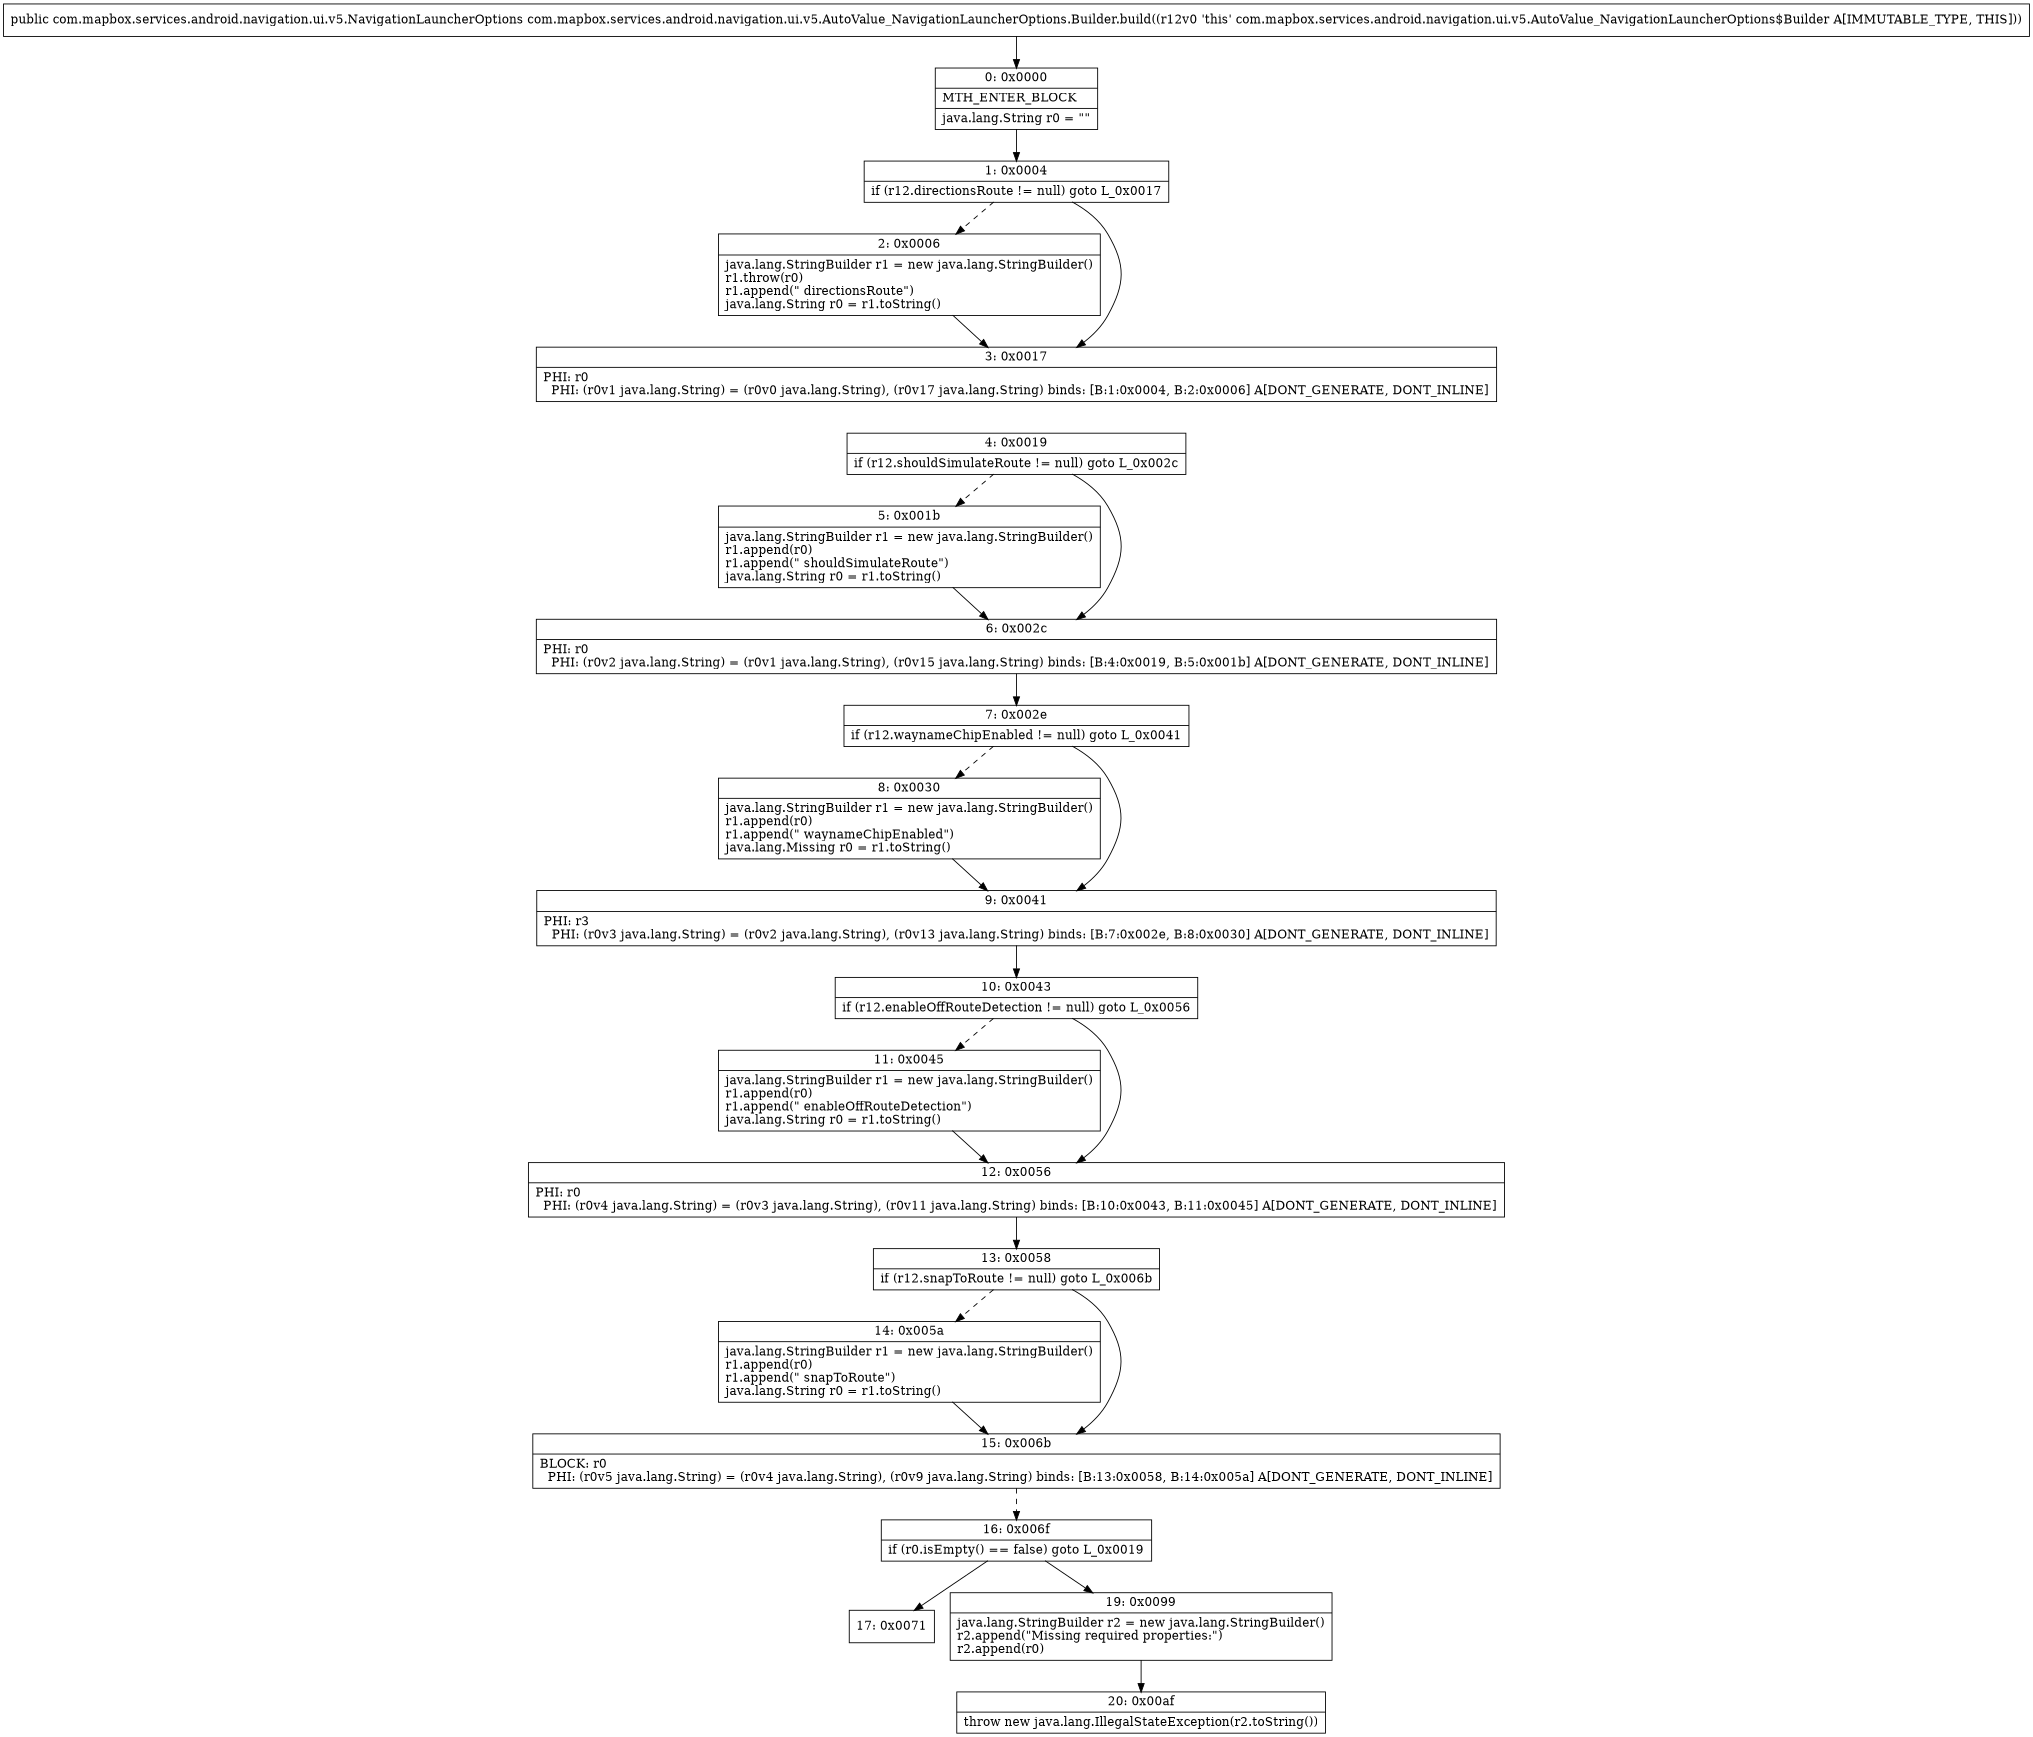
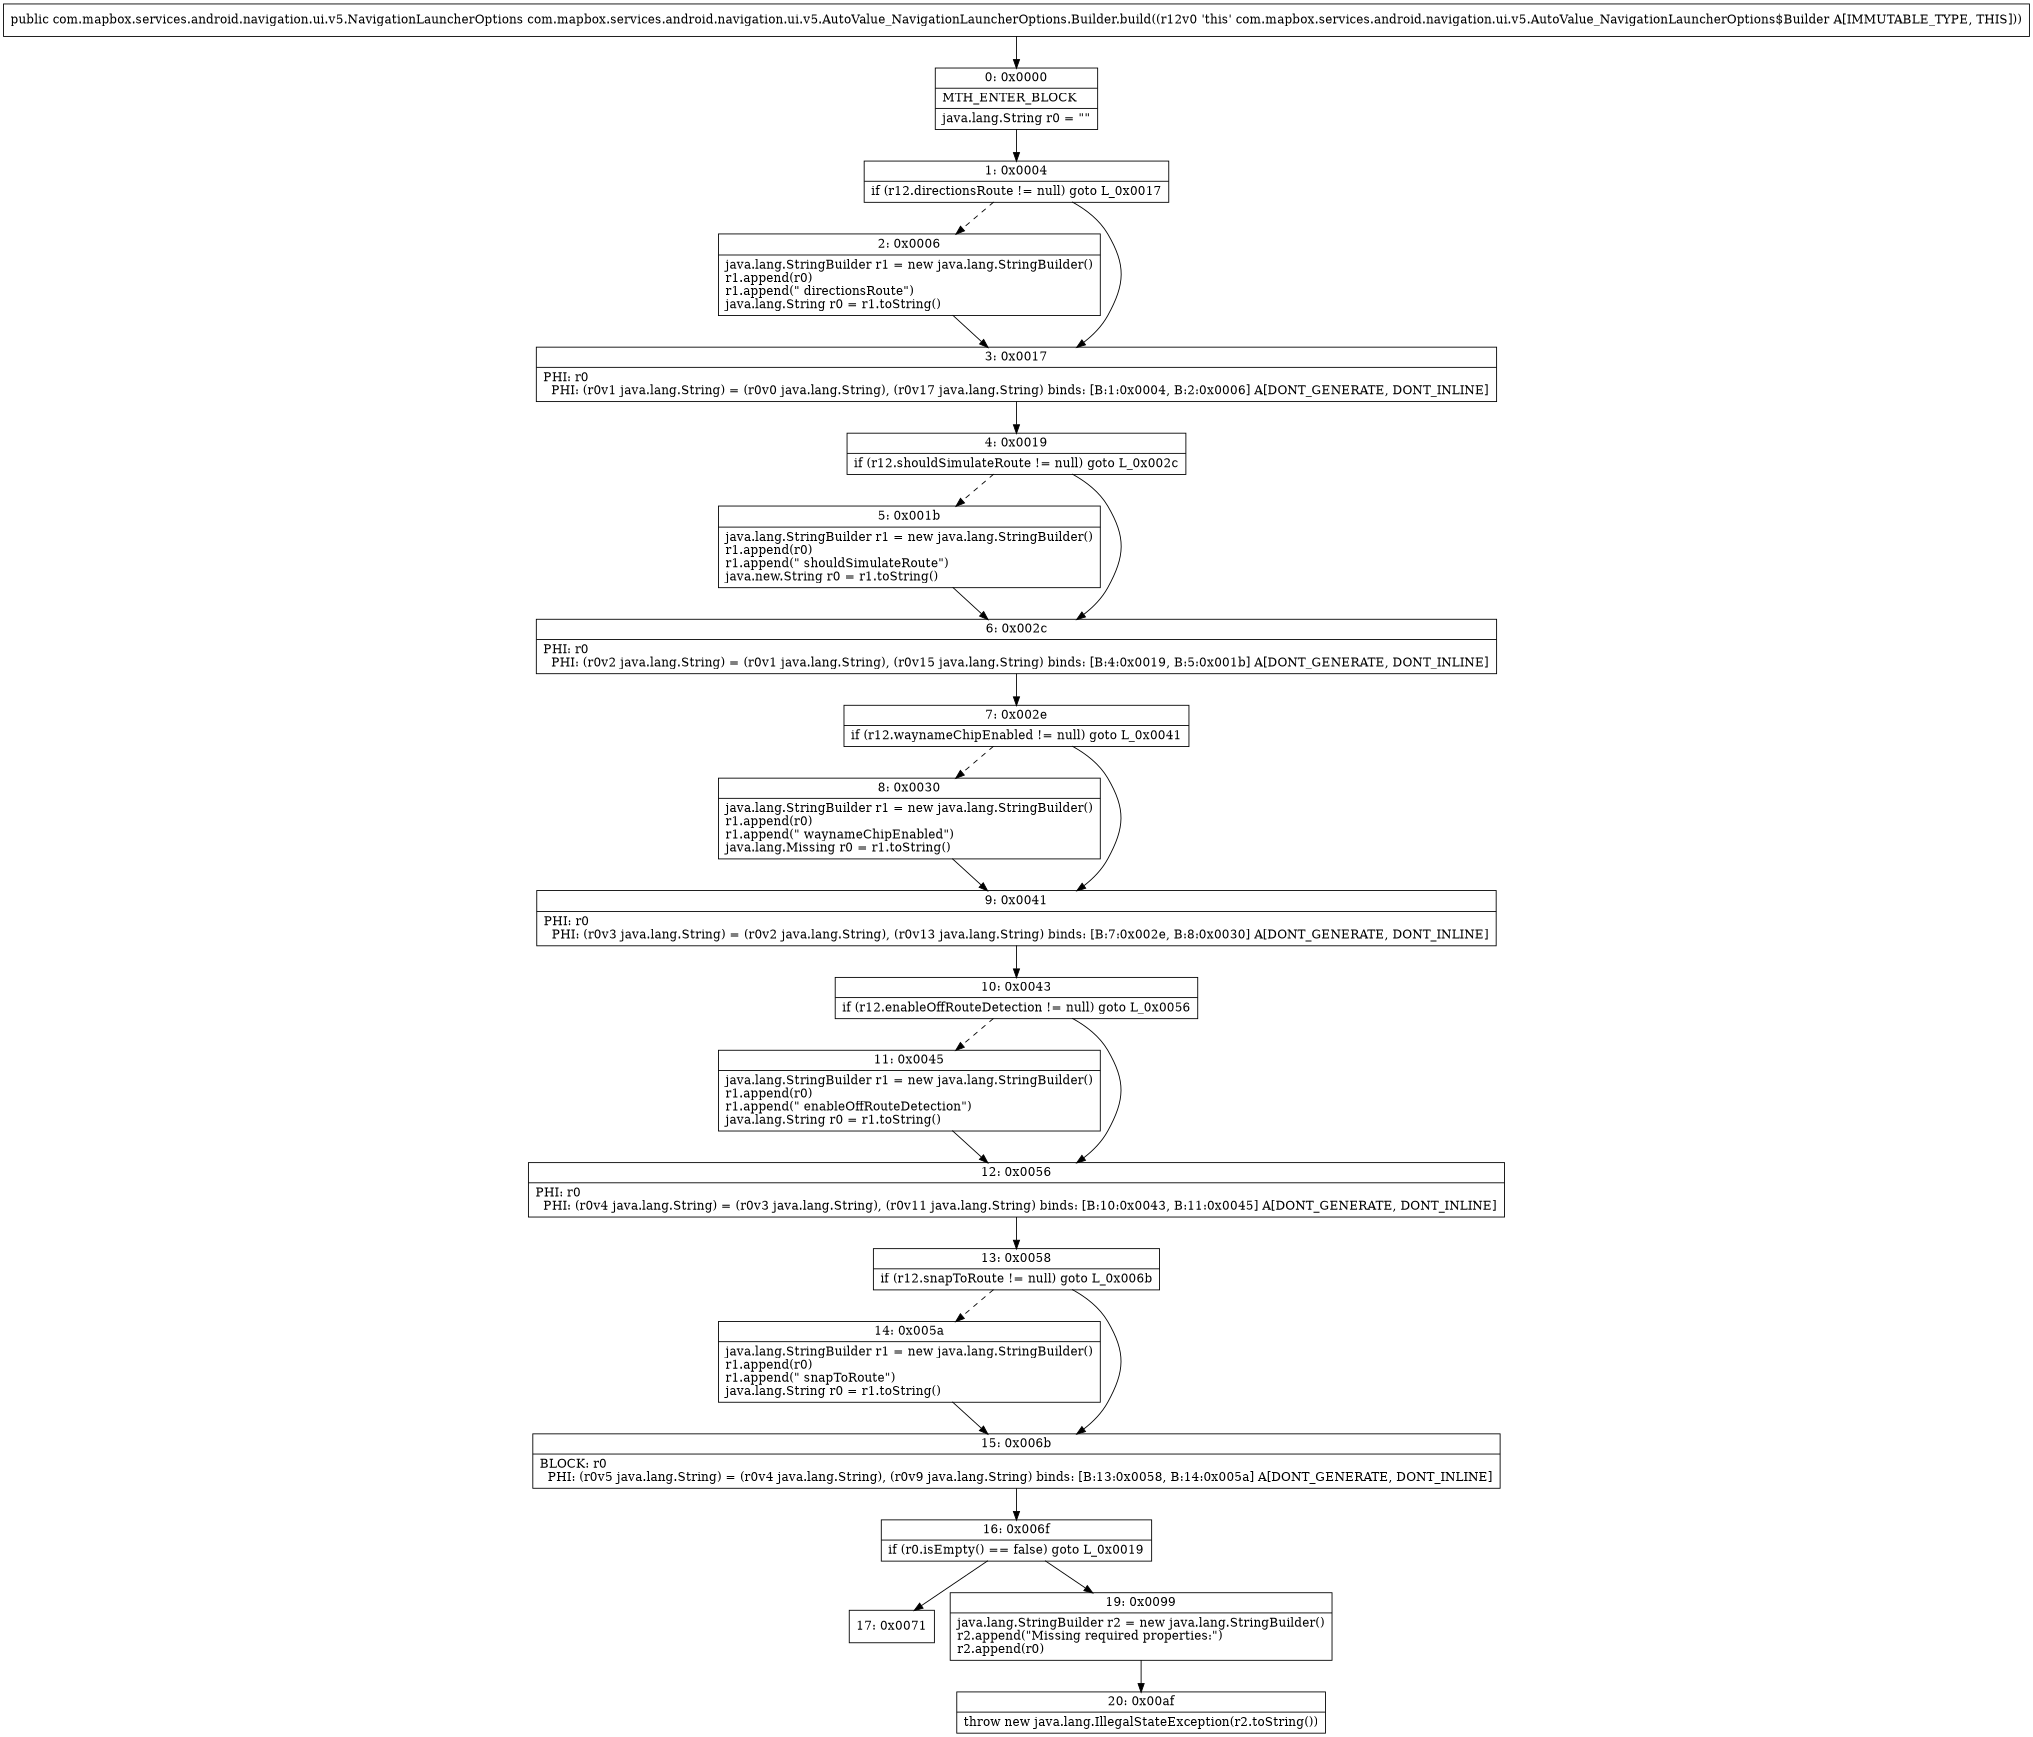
(765, 278) -> (769, 278)
none -> (1016, 413)
(833, 577) -> (832, 577)
(569, 922) -> (569, 922)
(1016, 1500) -> (1016, 1500)
